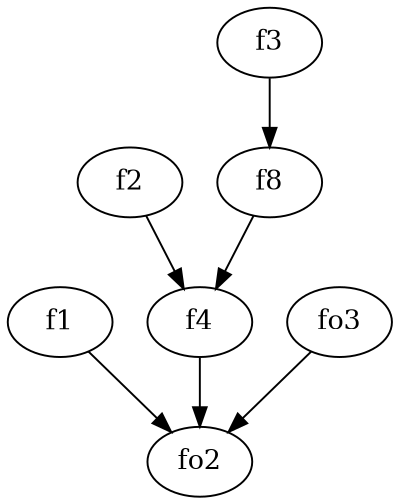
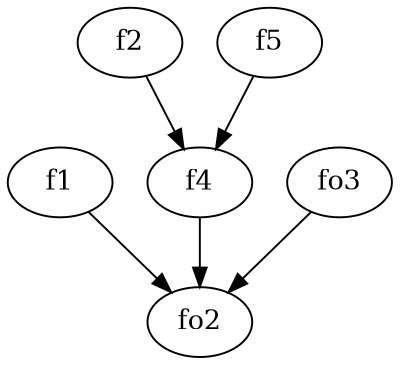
(270, 43) -> none
(270, 182) -> (270, 43)
